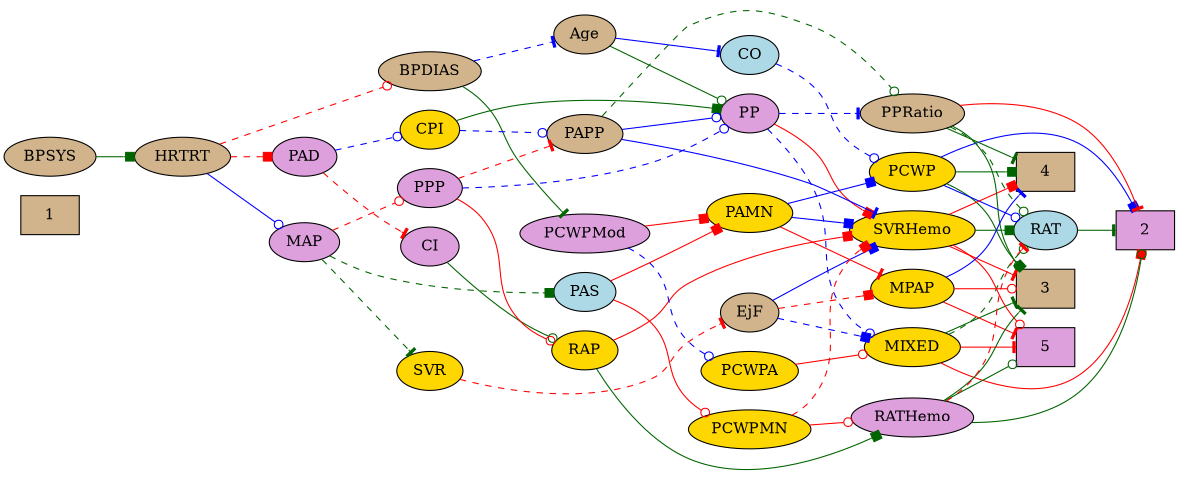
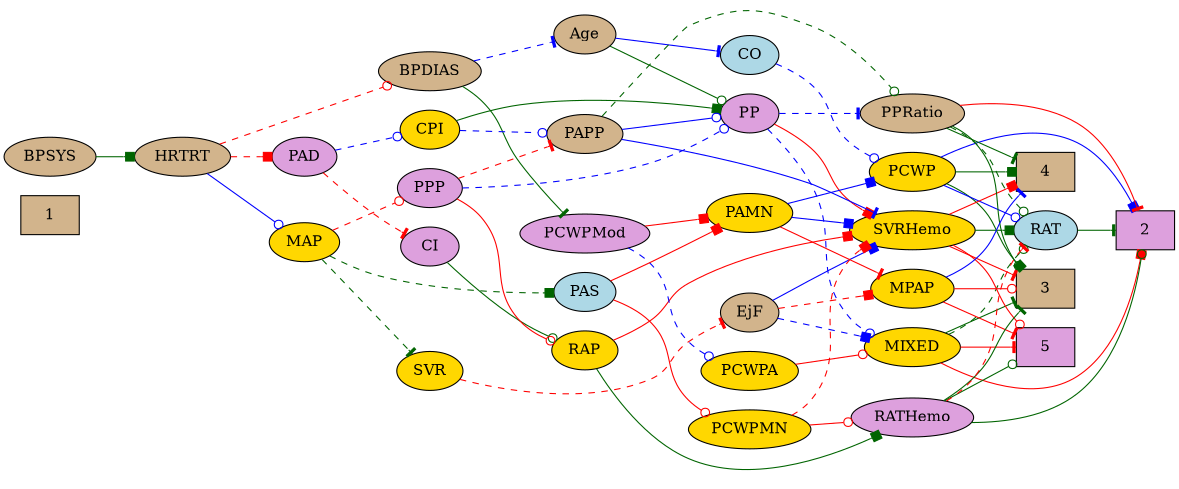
(304, 242) -> (304, 242)
